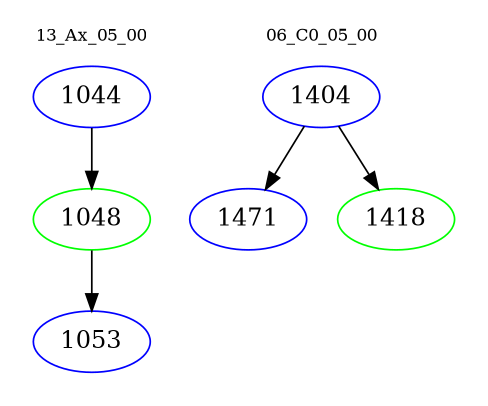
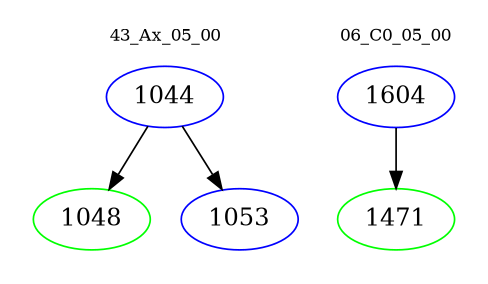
(92, 37) -> (166, 37)
(321, 97) -> (396, 97)
(248, 219) -> (396, 219)
(396, 219) -> none
(92, 272) -> (197, 150)
